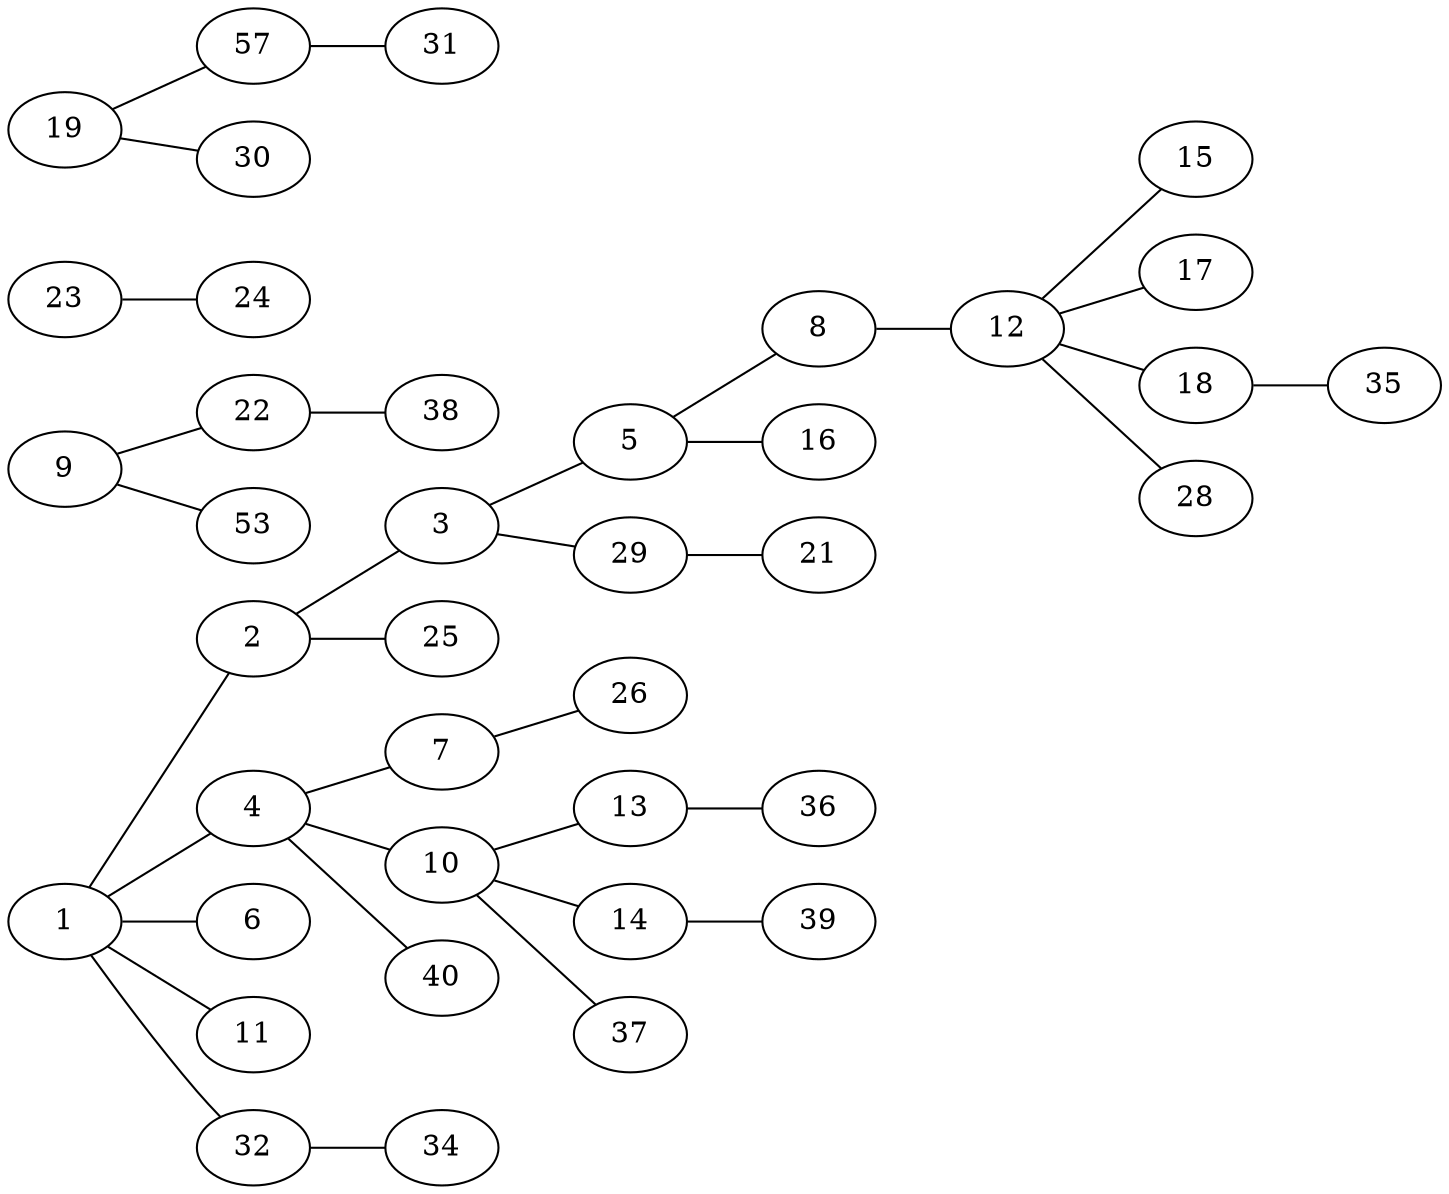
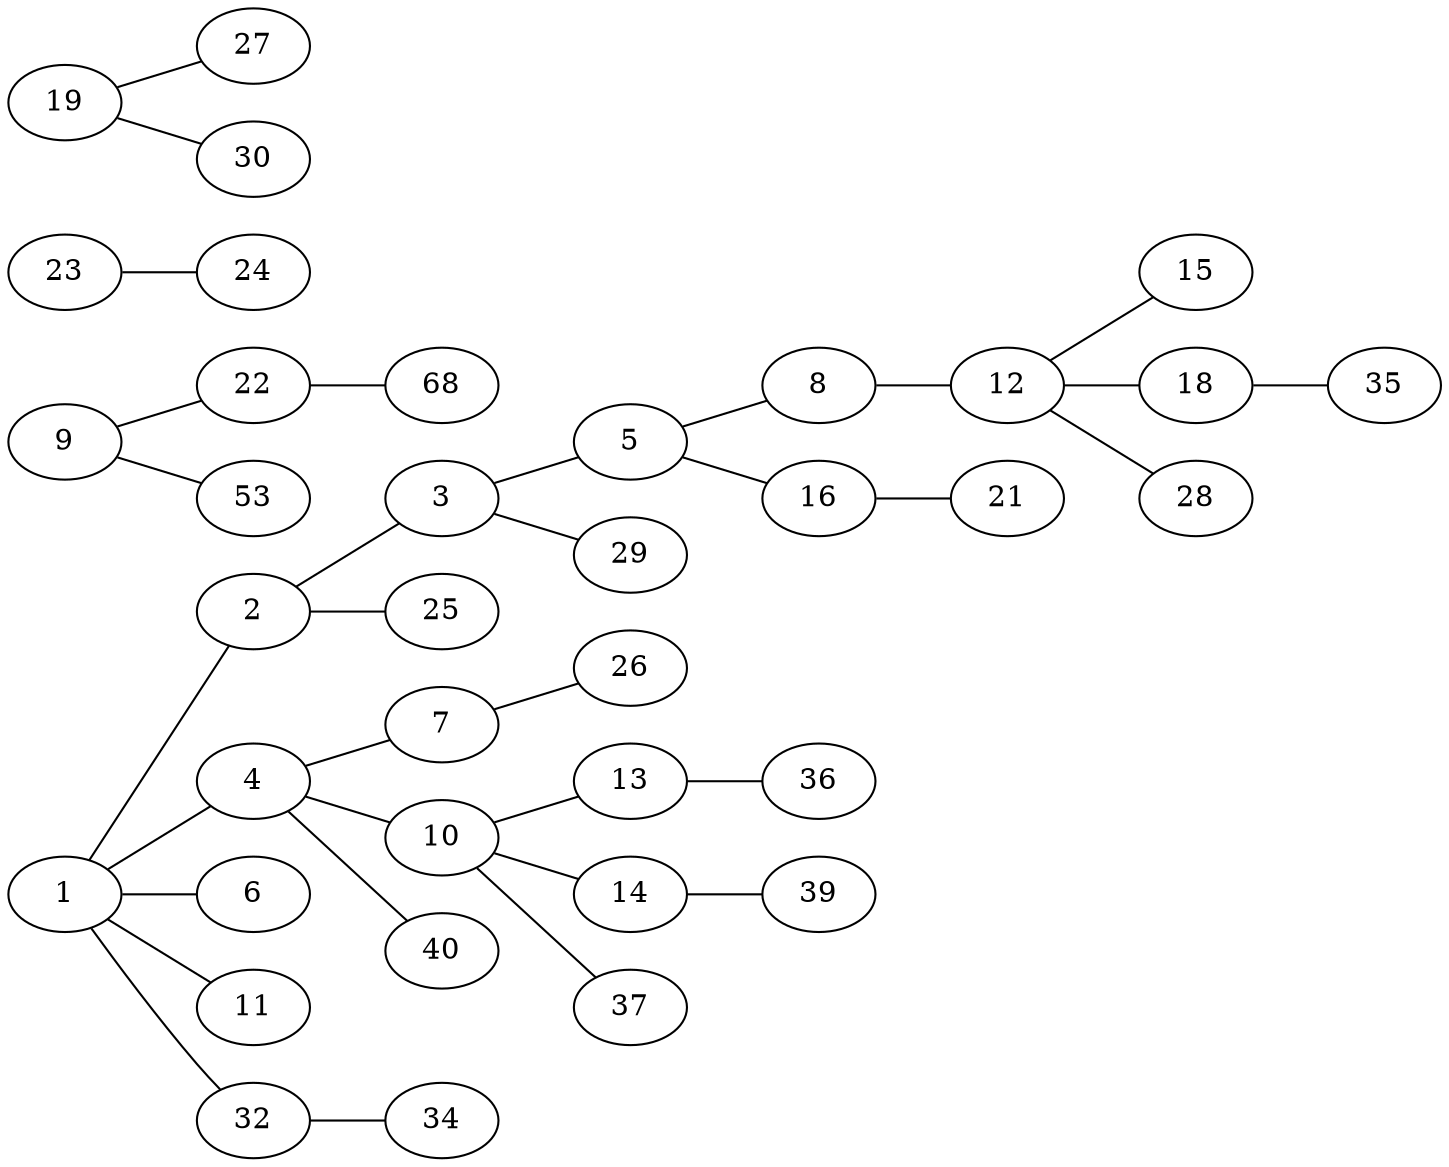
(253, 46) -> (253, 46)
(442, 46) -> none
(1196, 272) -> none
(442, 413) -> (442, 385)
(725, 555) -> (914, 498)
